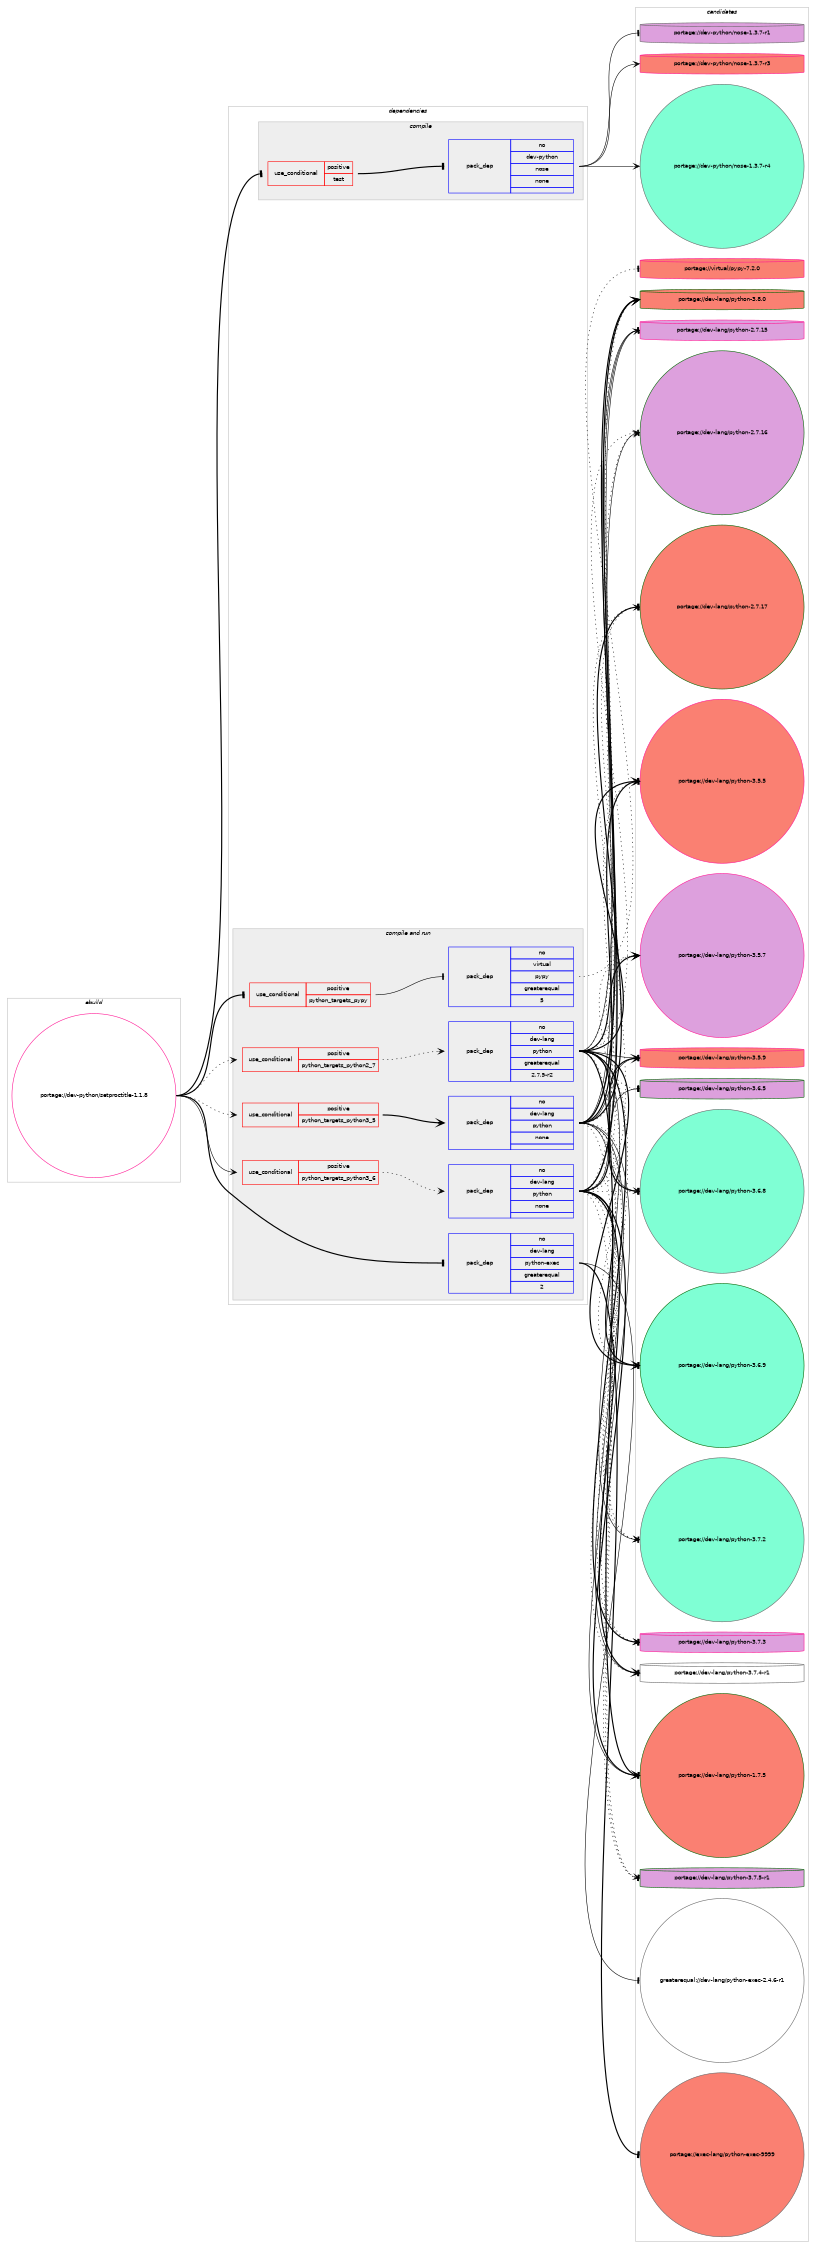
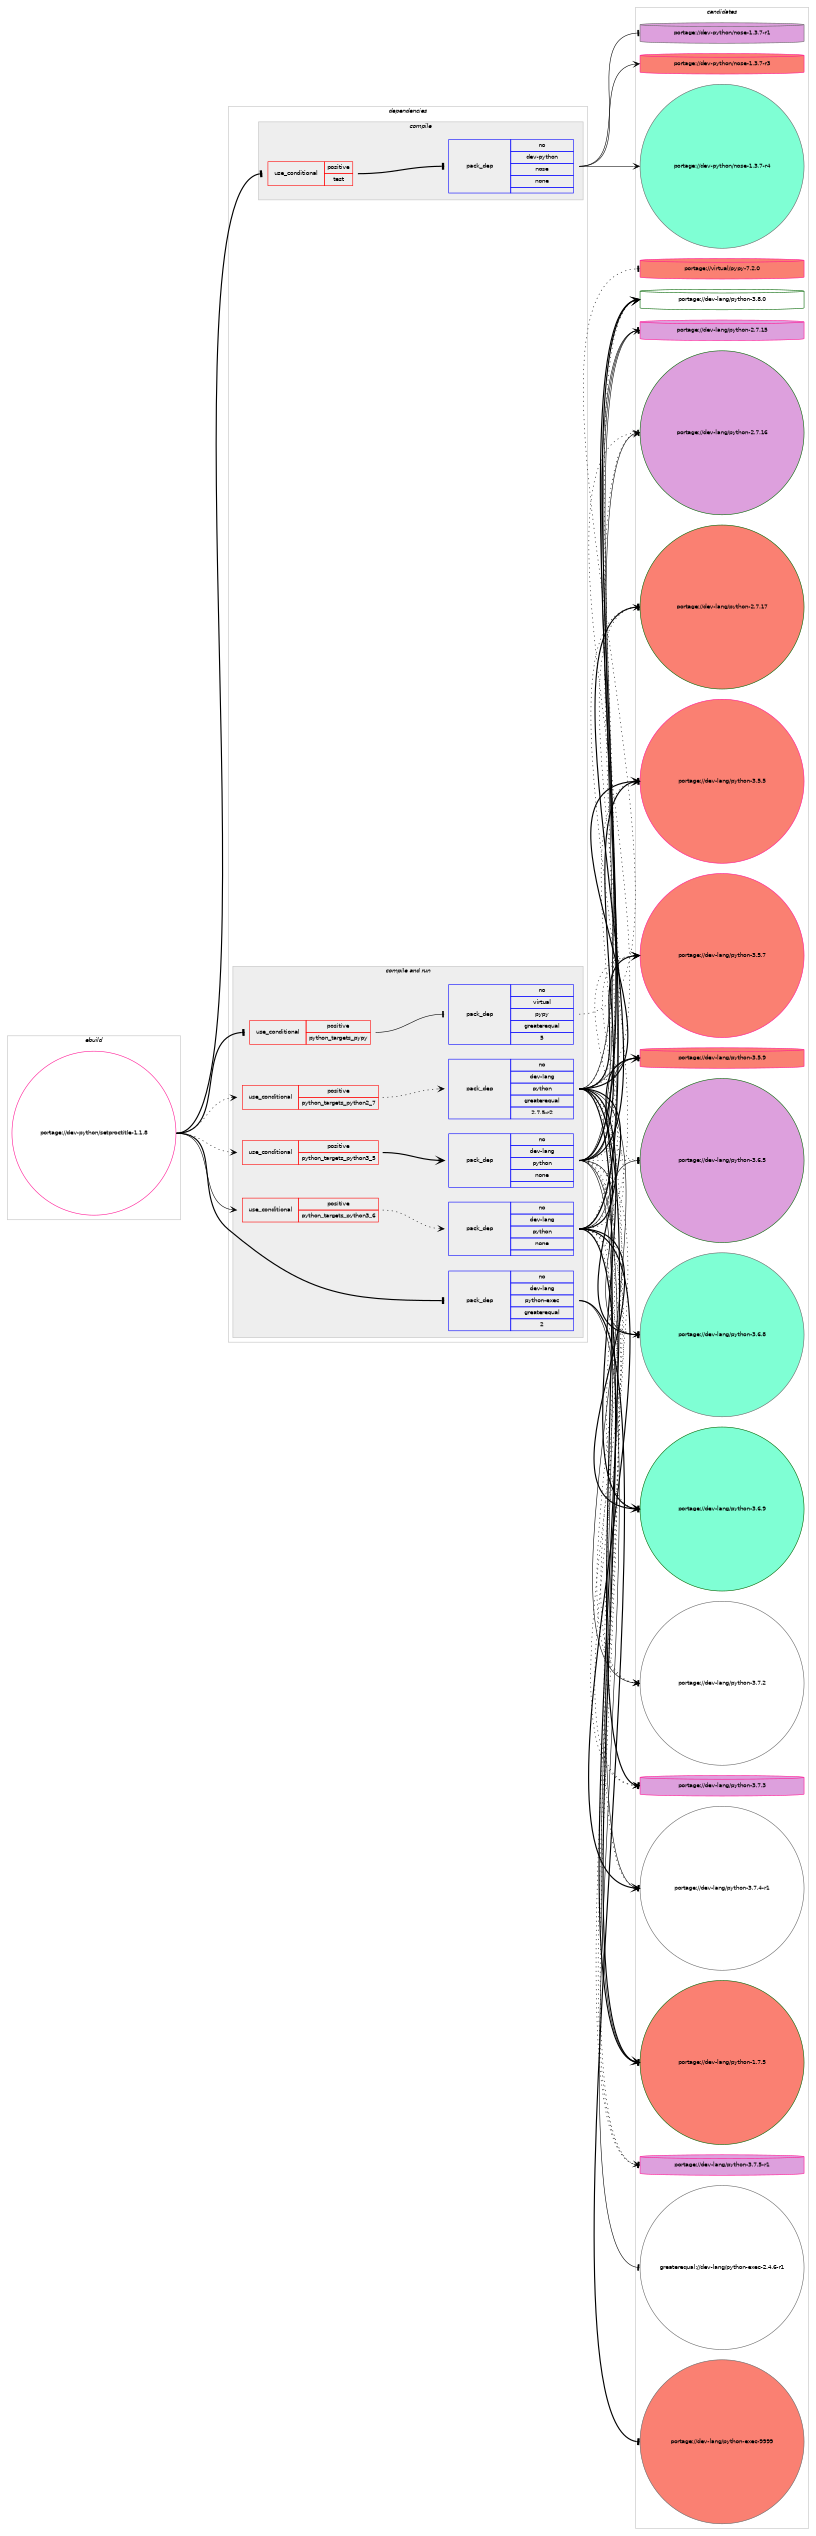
(722, 300) -> (722, 300)
(722, 956) -> (722, 956)
(722, 1089) -> (722, 1161)
(722, 1540) -> (722, 1683)
(722, 1673) -> (722, 1888)
(722, 1878) -> (722, 2165)
(722, 2155) -> (722, 2442)
